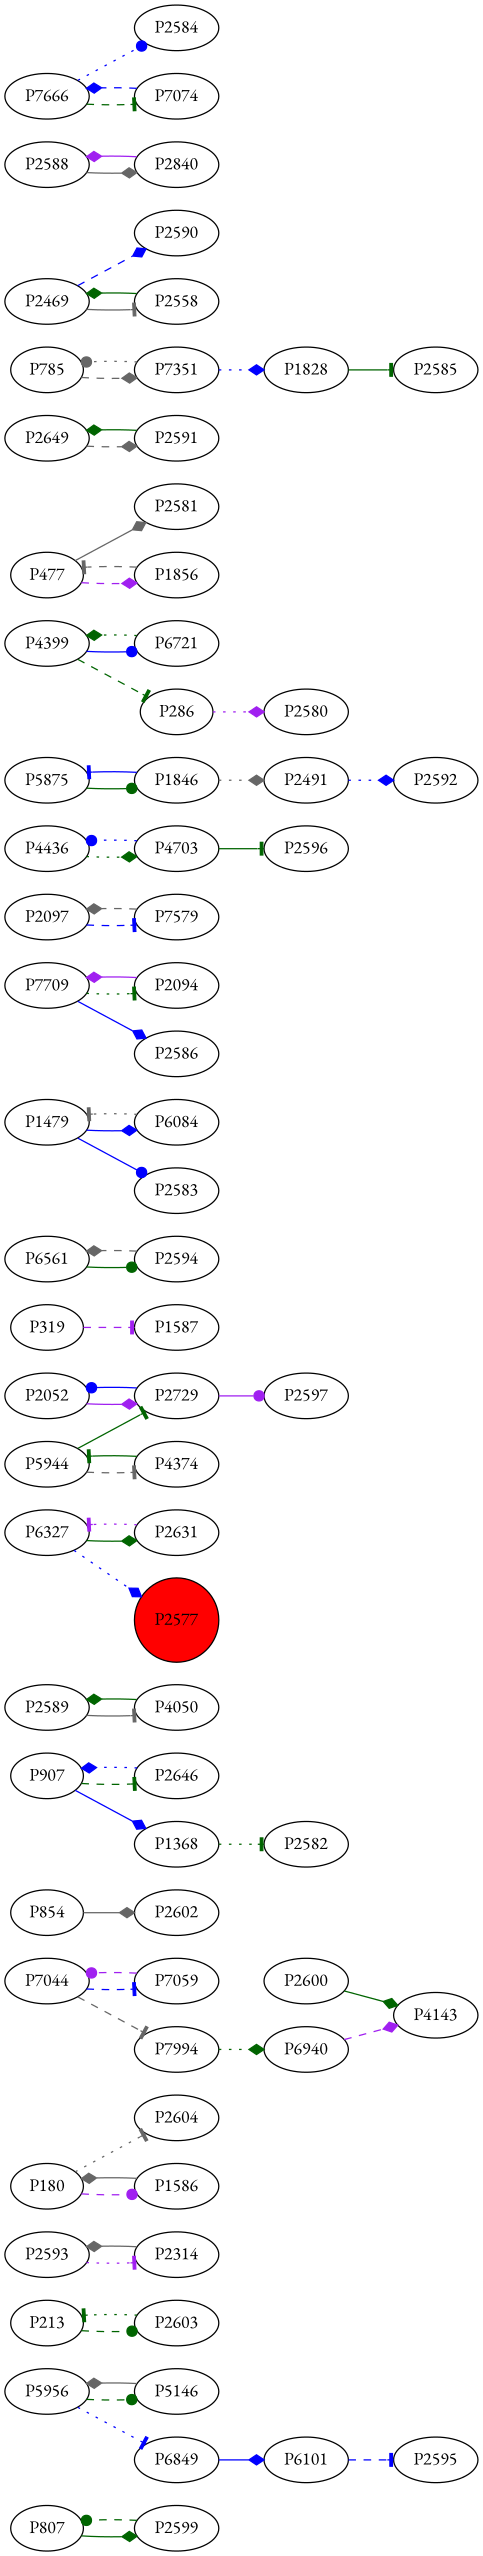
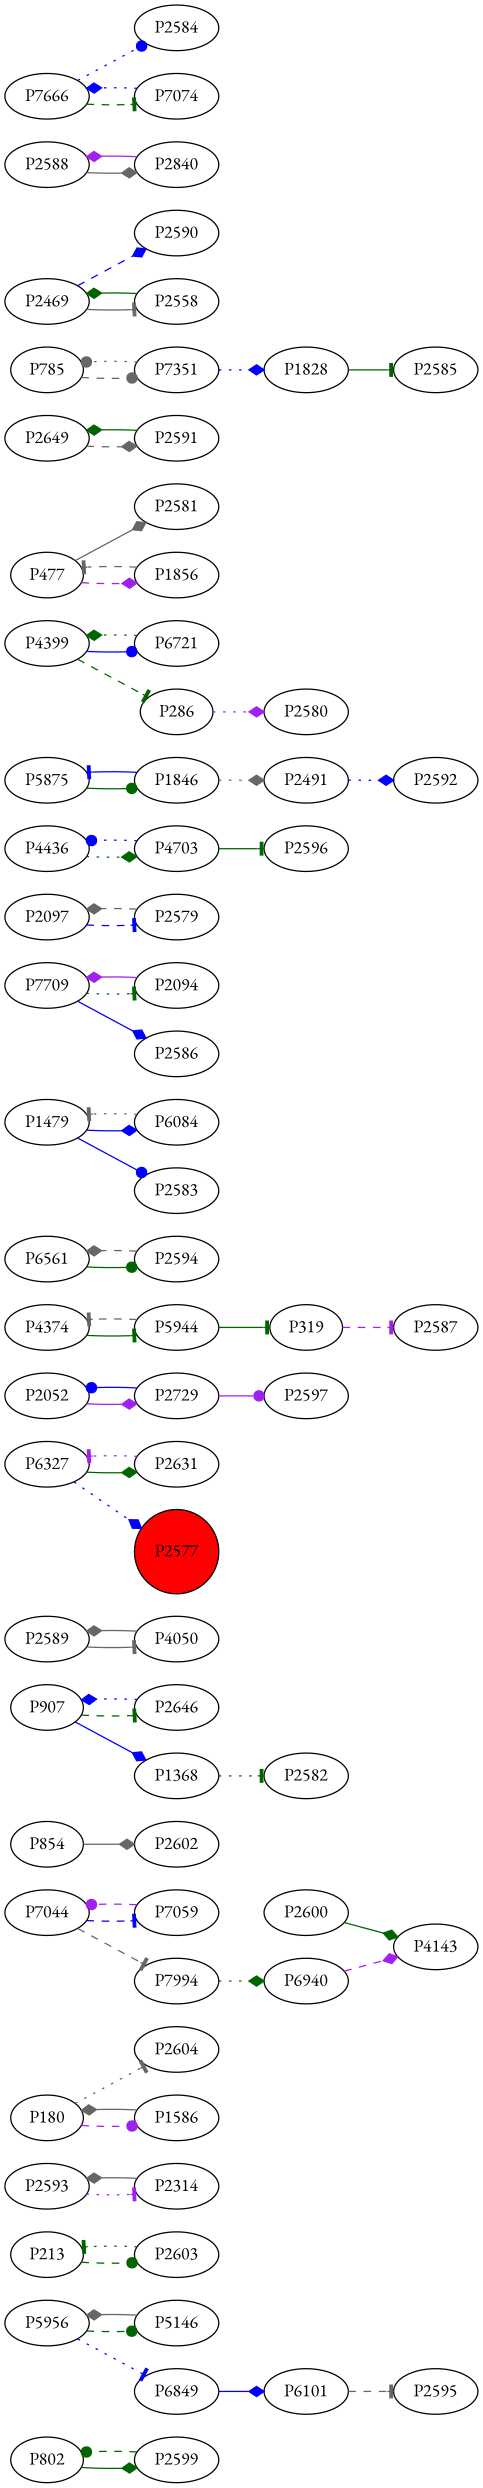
(119, 88) -> (119, 88)
(101, 378) -> (104, 378)
(177, 917) -> (177, 917)
(177, 1327) -> (436, 1327)
(109, 1432) -> (241, 1327)
(119, 1699) -> (119, 1631)
(368, 2460) -> (368, 2391)
(47, 2528) -> (47, 2460)
